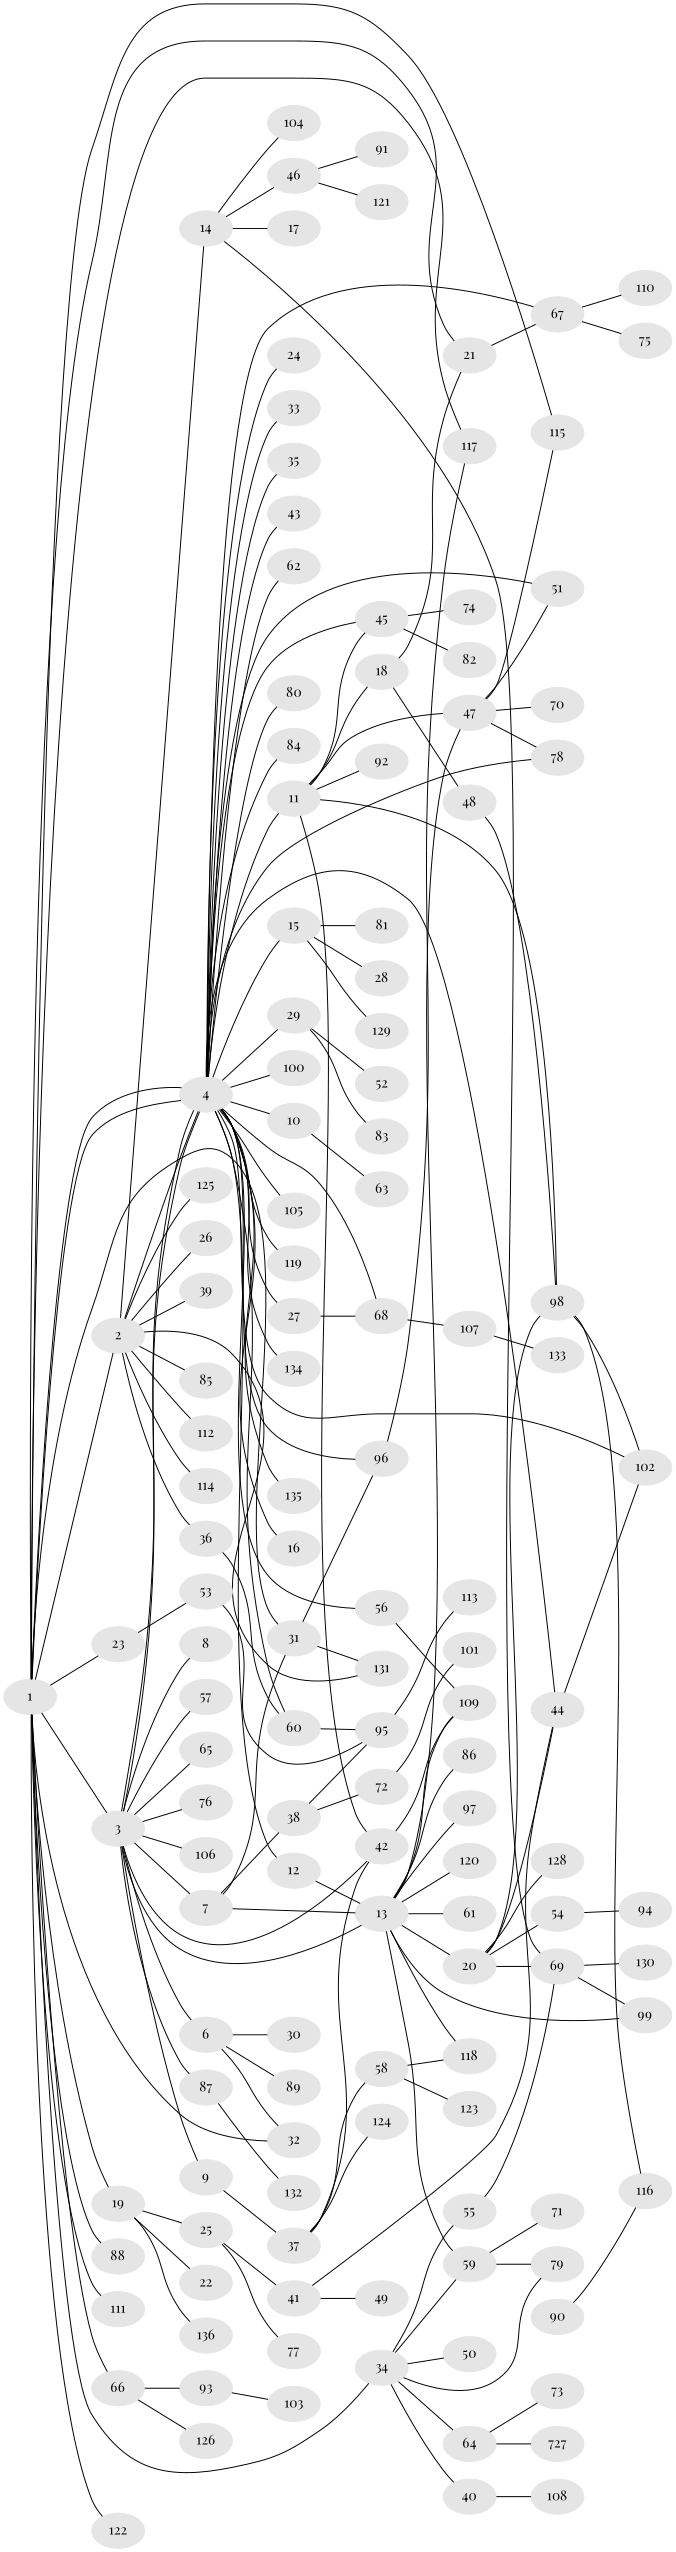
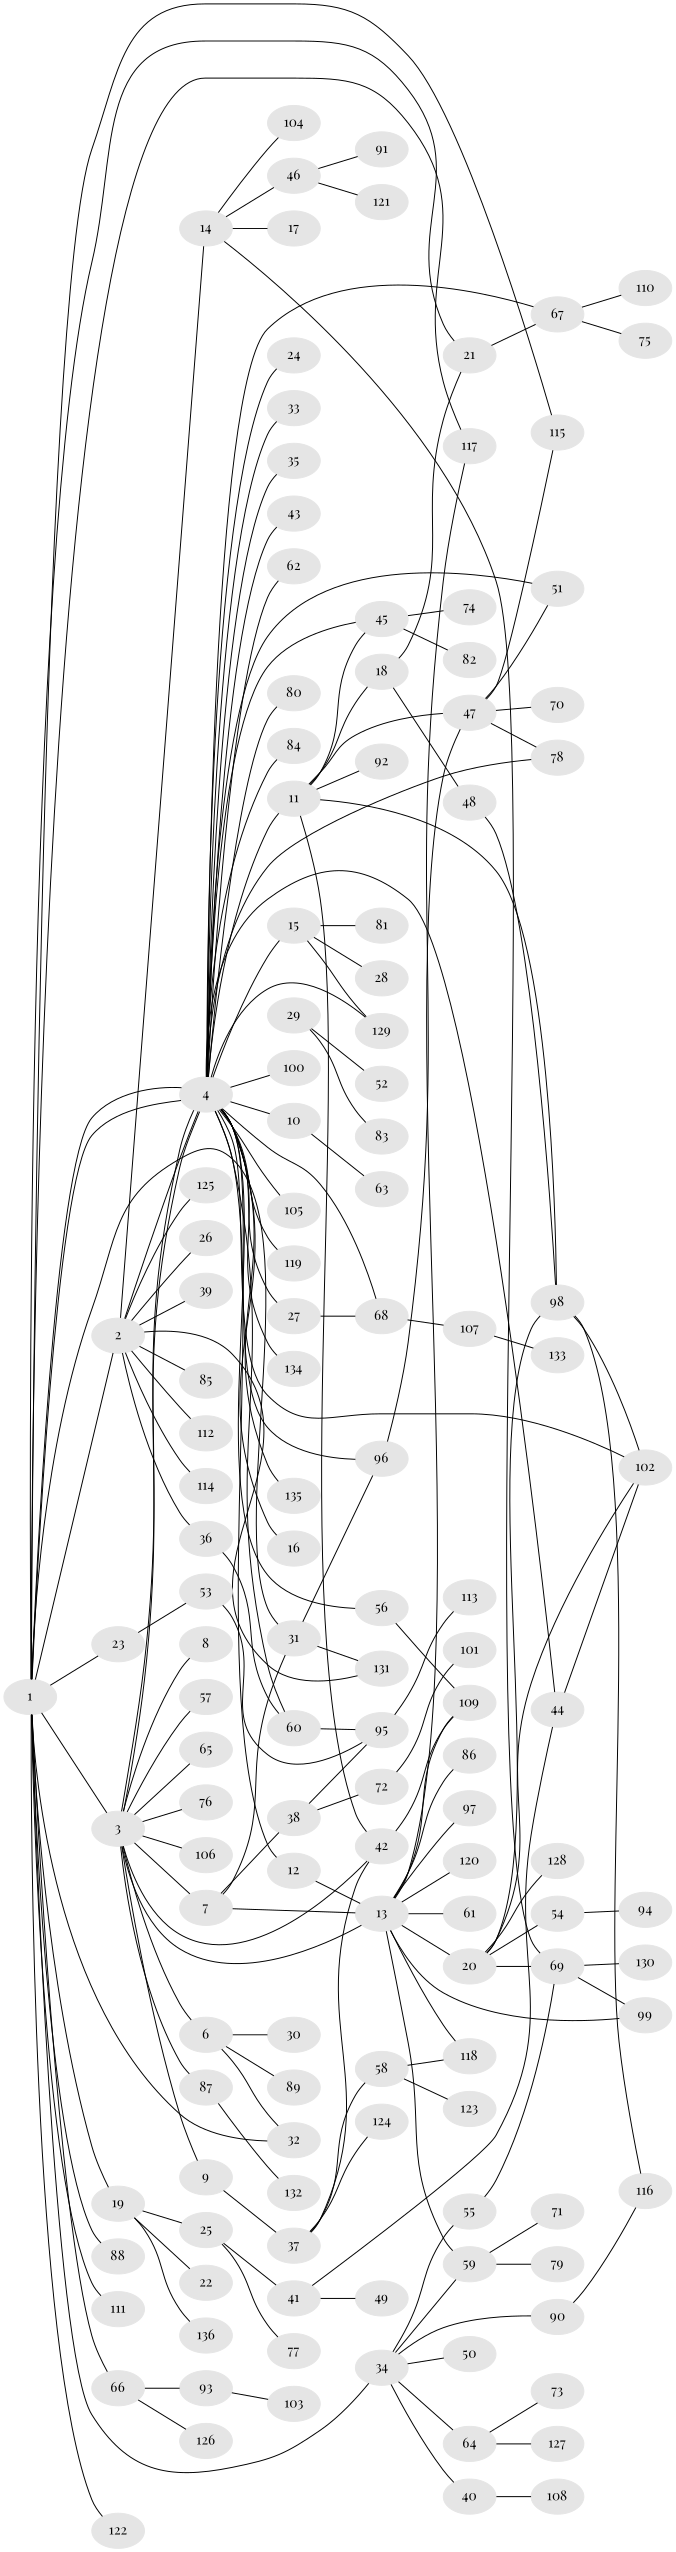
(250, 1055) -> (268, 989)
(528, 1843) -> (525, 1709)
(503, 2374) -> (461, 2323)
(558, 2444) -> (558, 2444)
